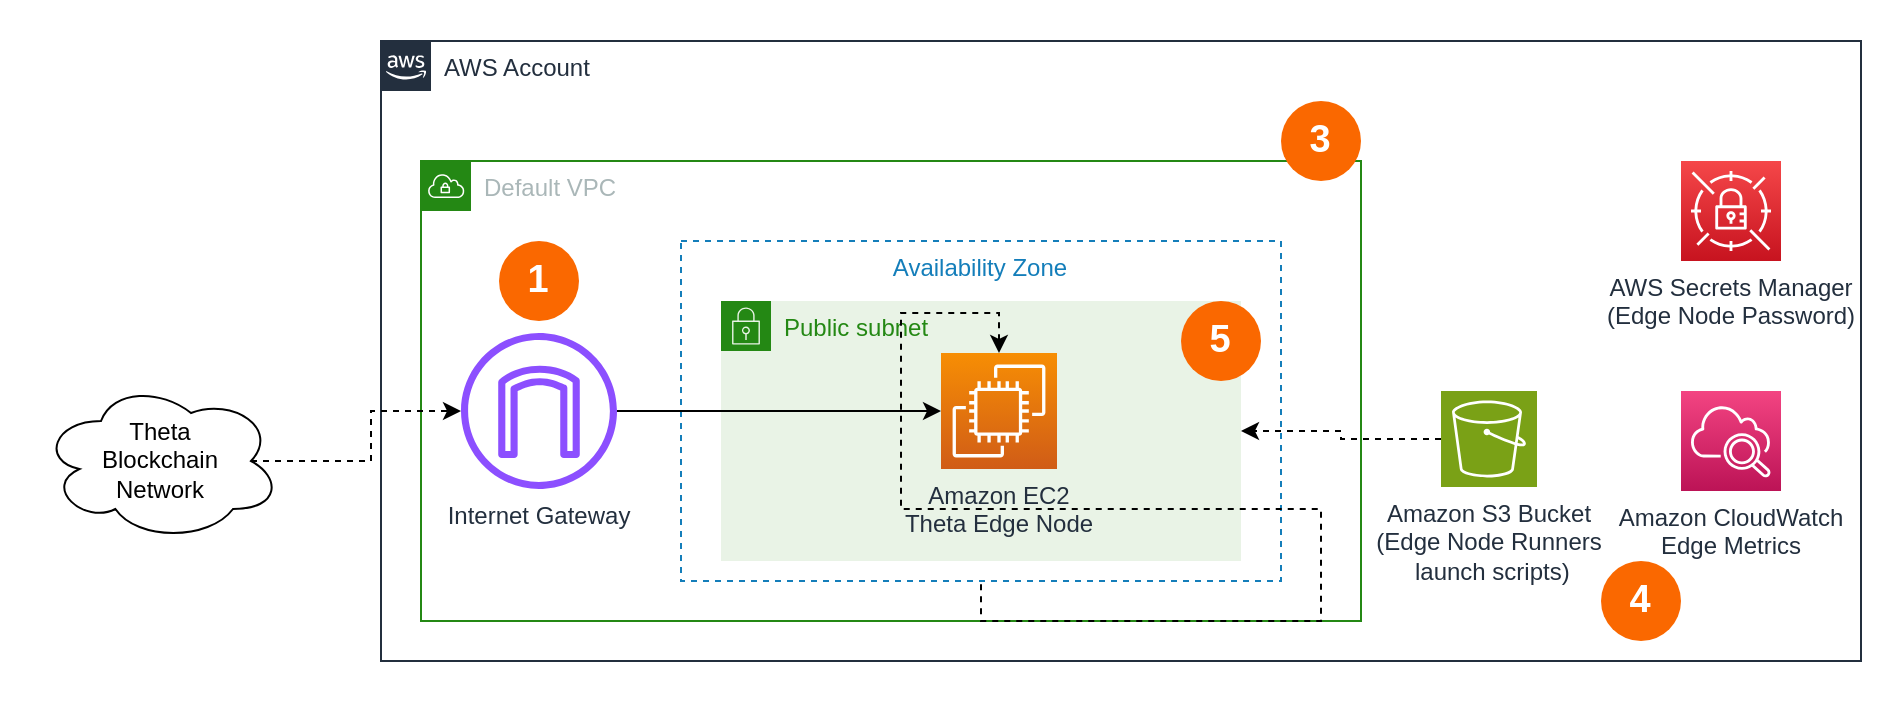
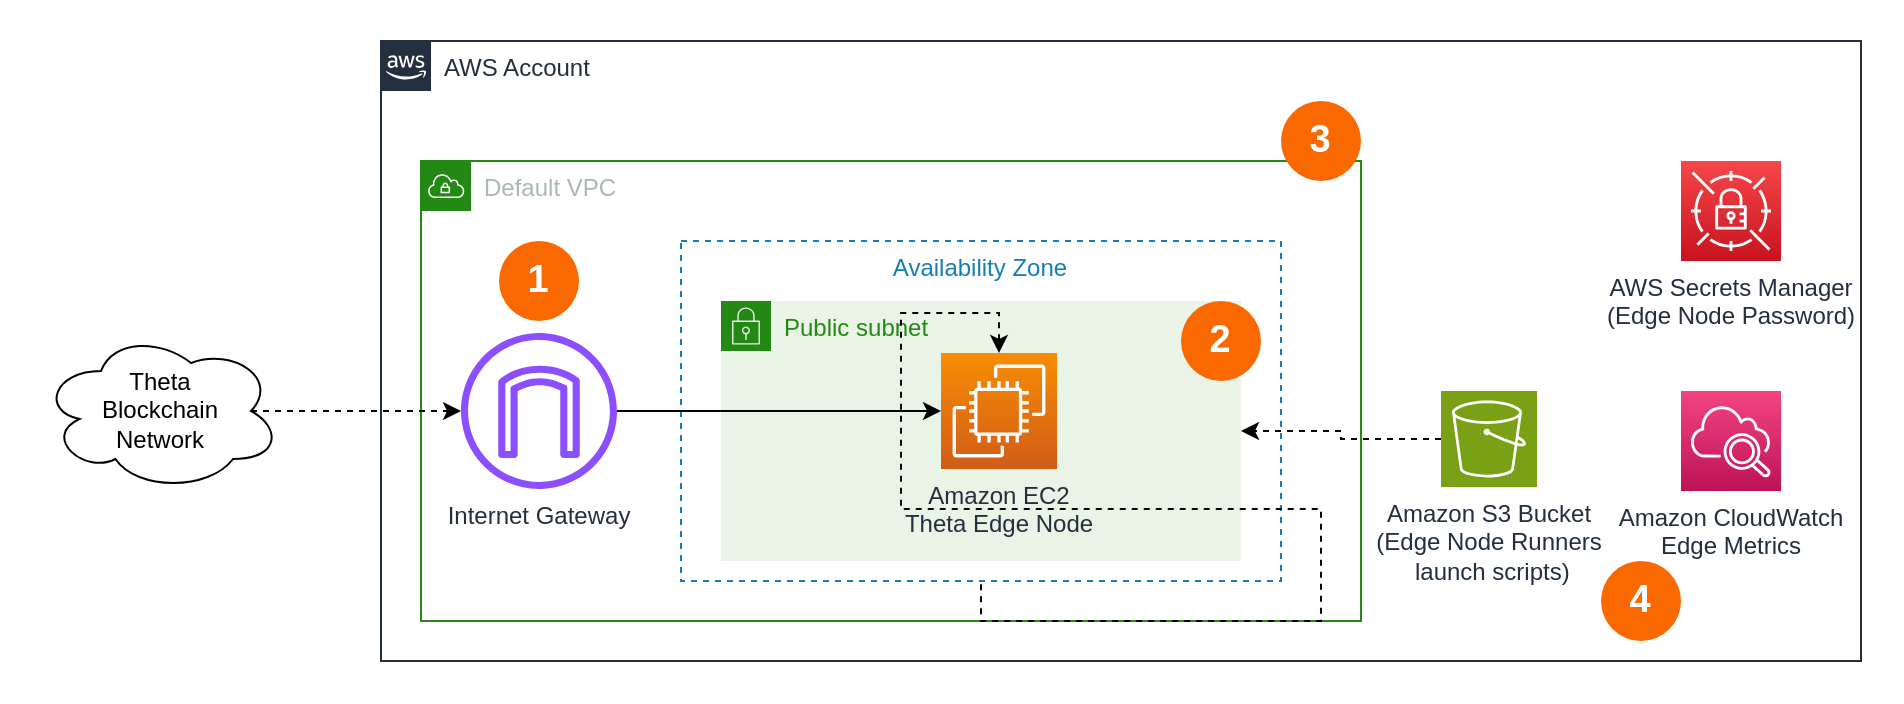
(1221, 341) -> (1221, 341)
(161, 461) -> (161, 411)
